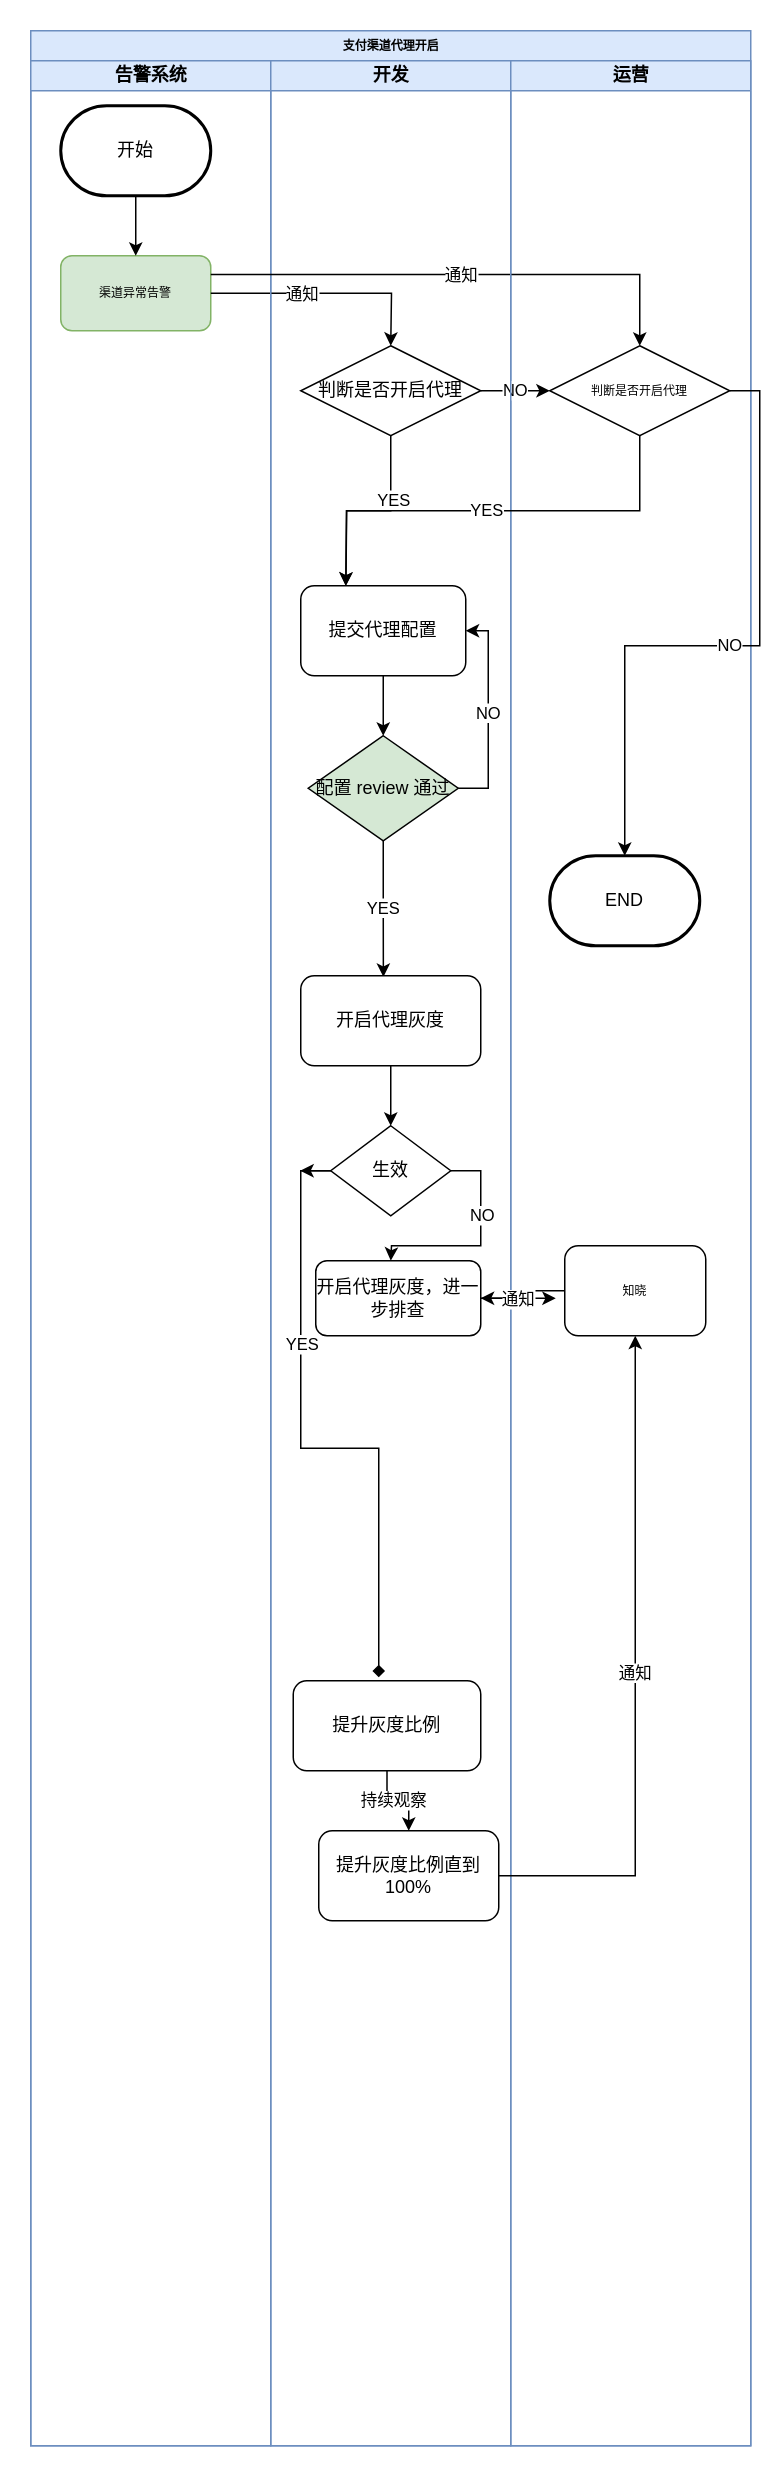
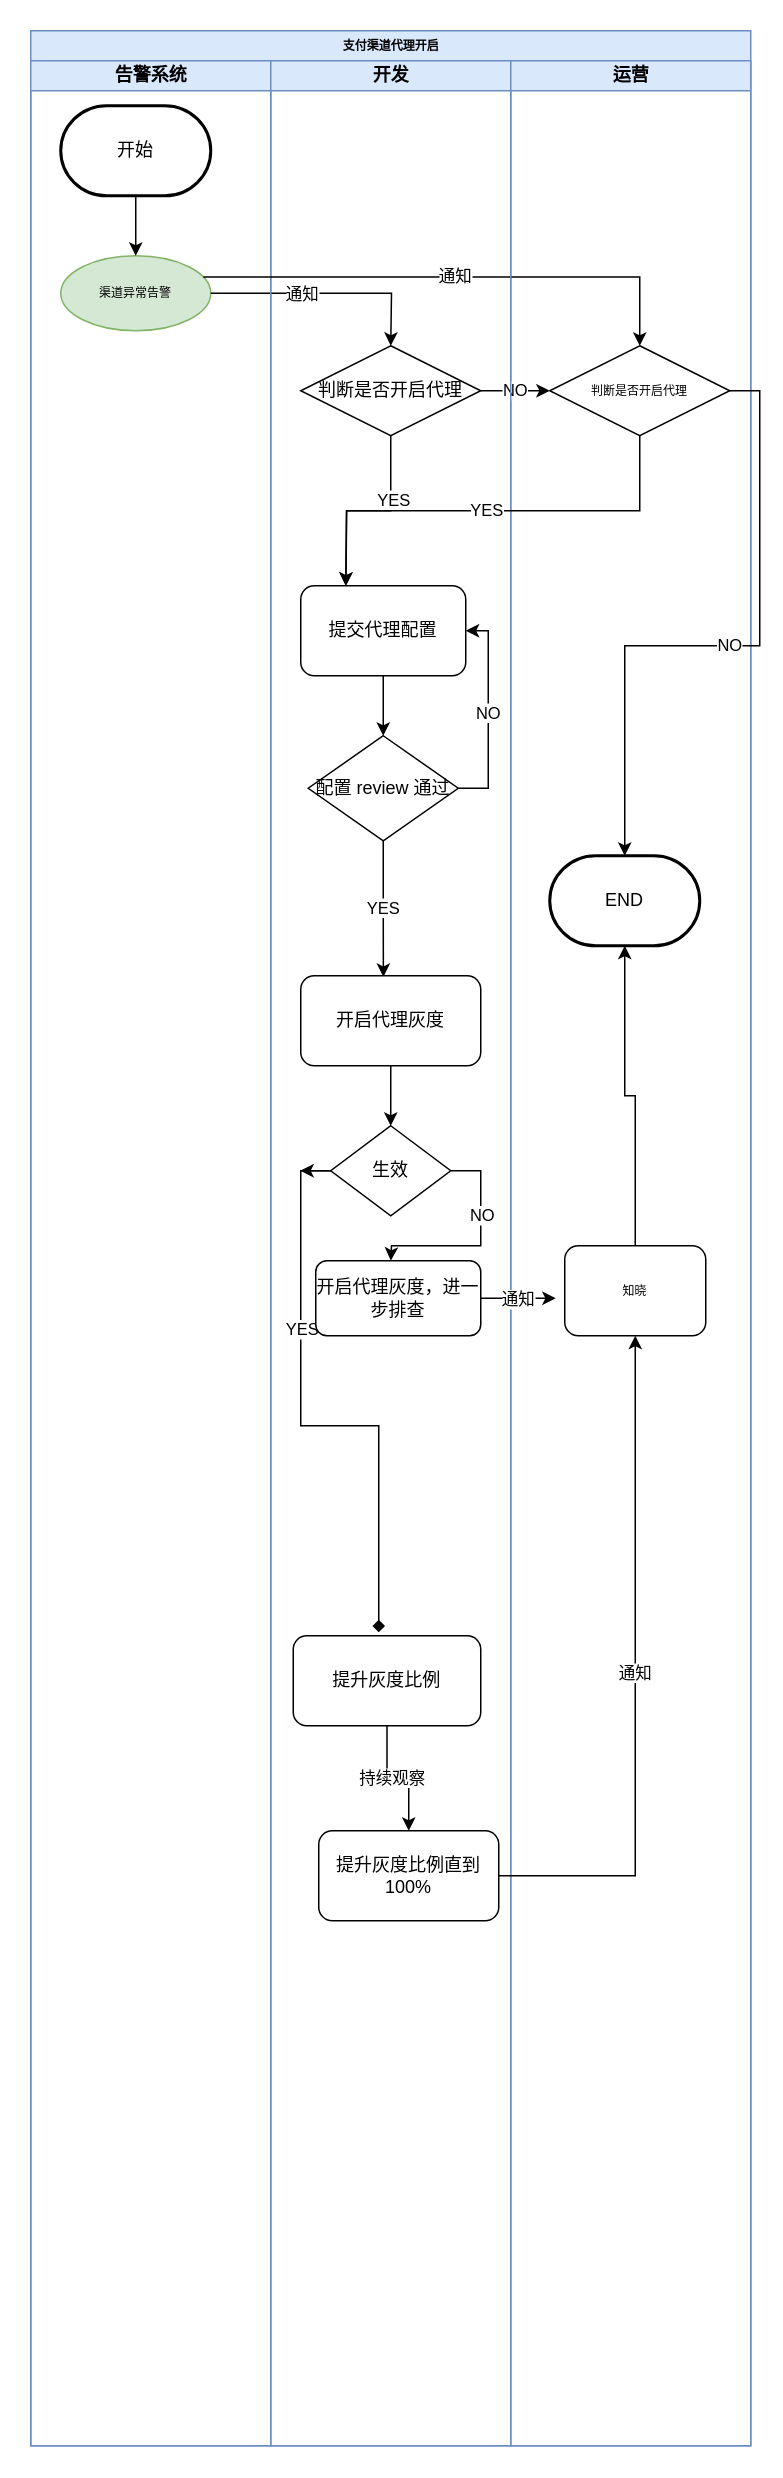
(136, 293) -> (136, 293)
(383, 788) -> (383, 788)
(550, 1291) -> (635, 1096)
(387, 1726) -> (387, 1681)
